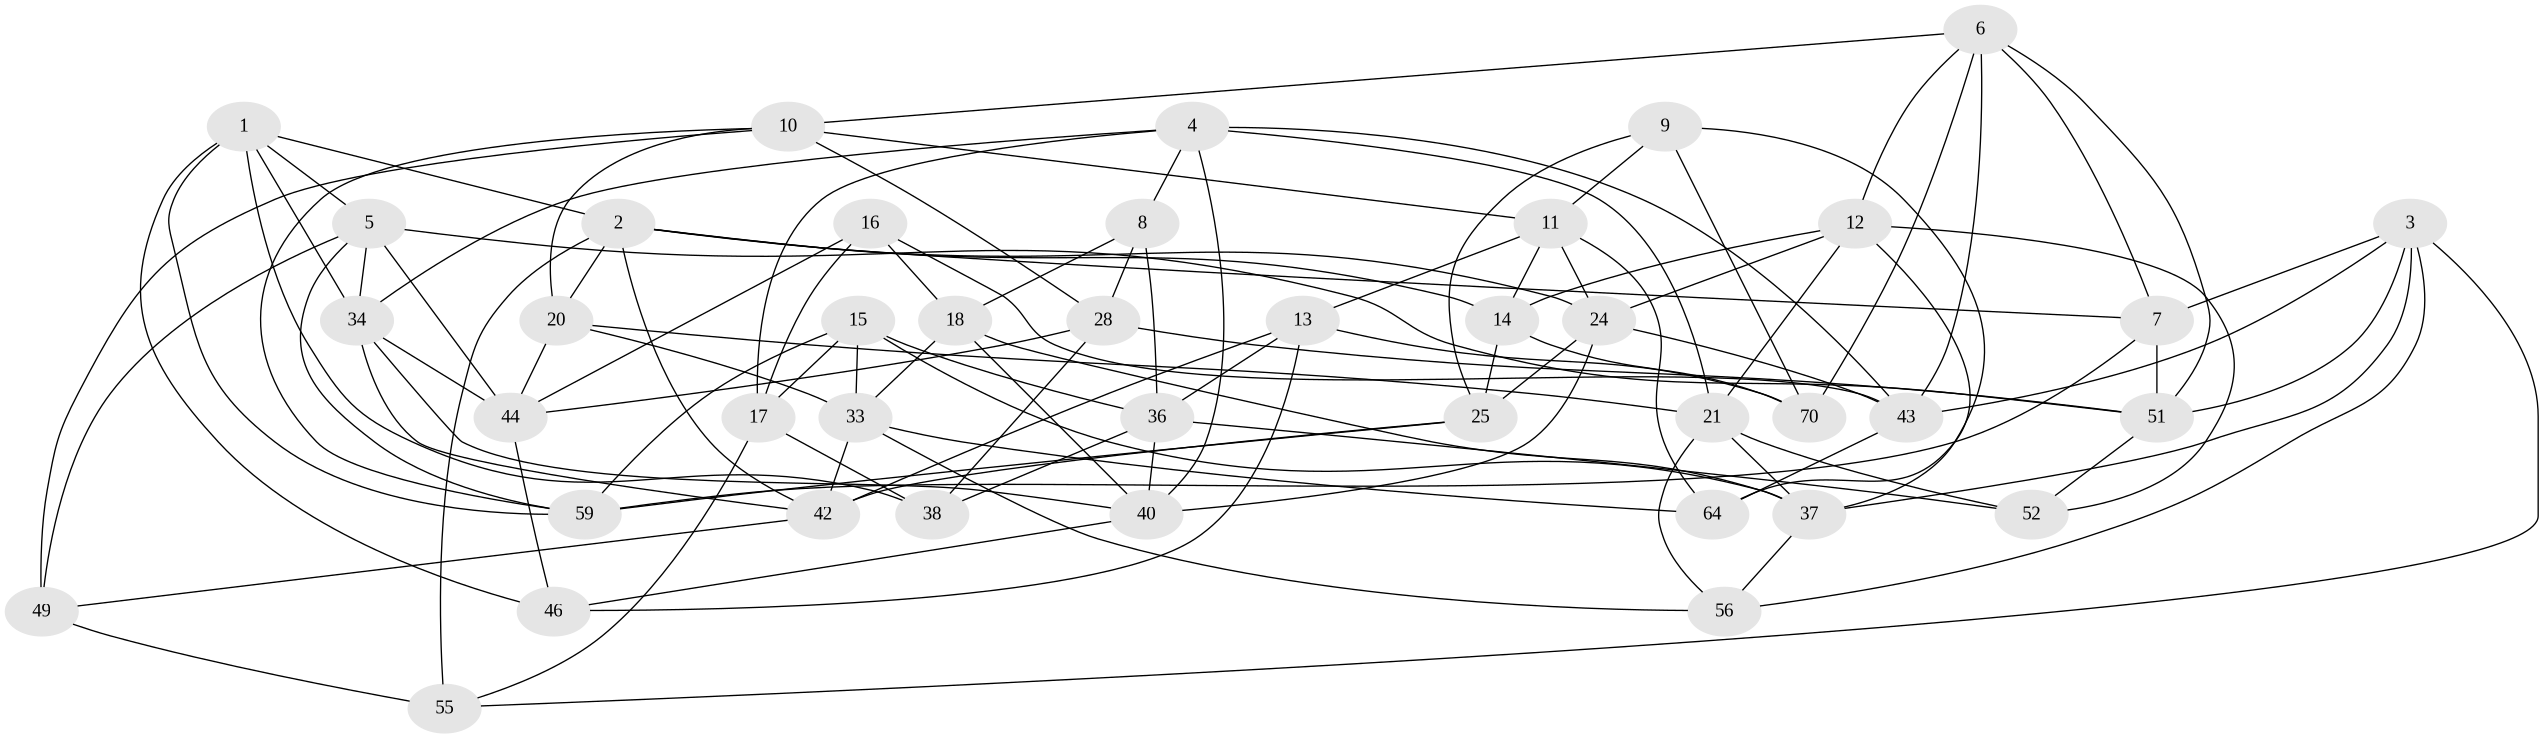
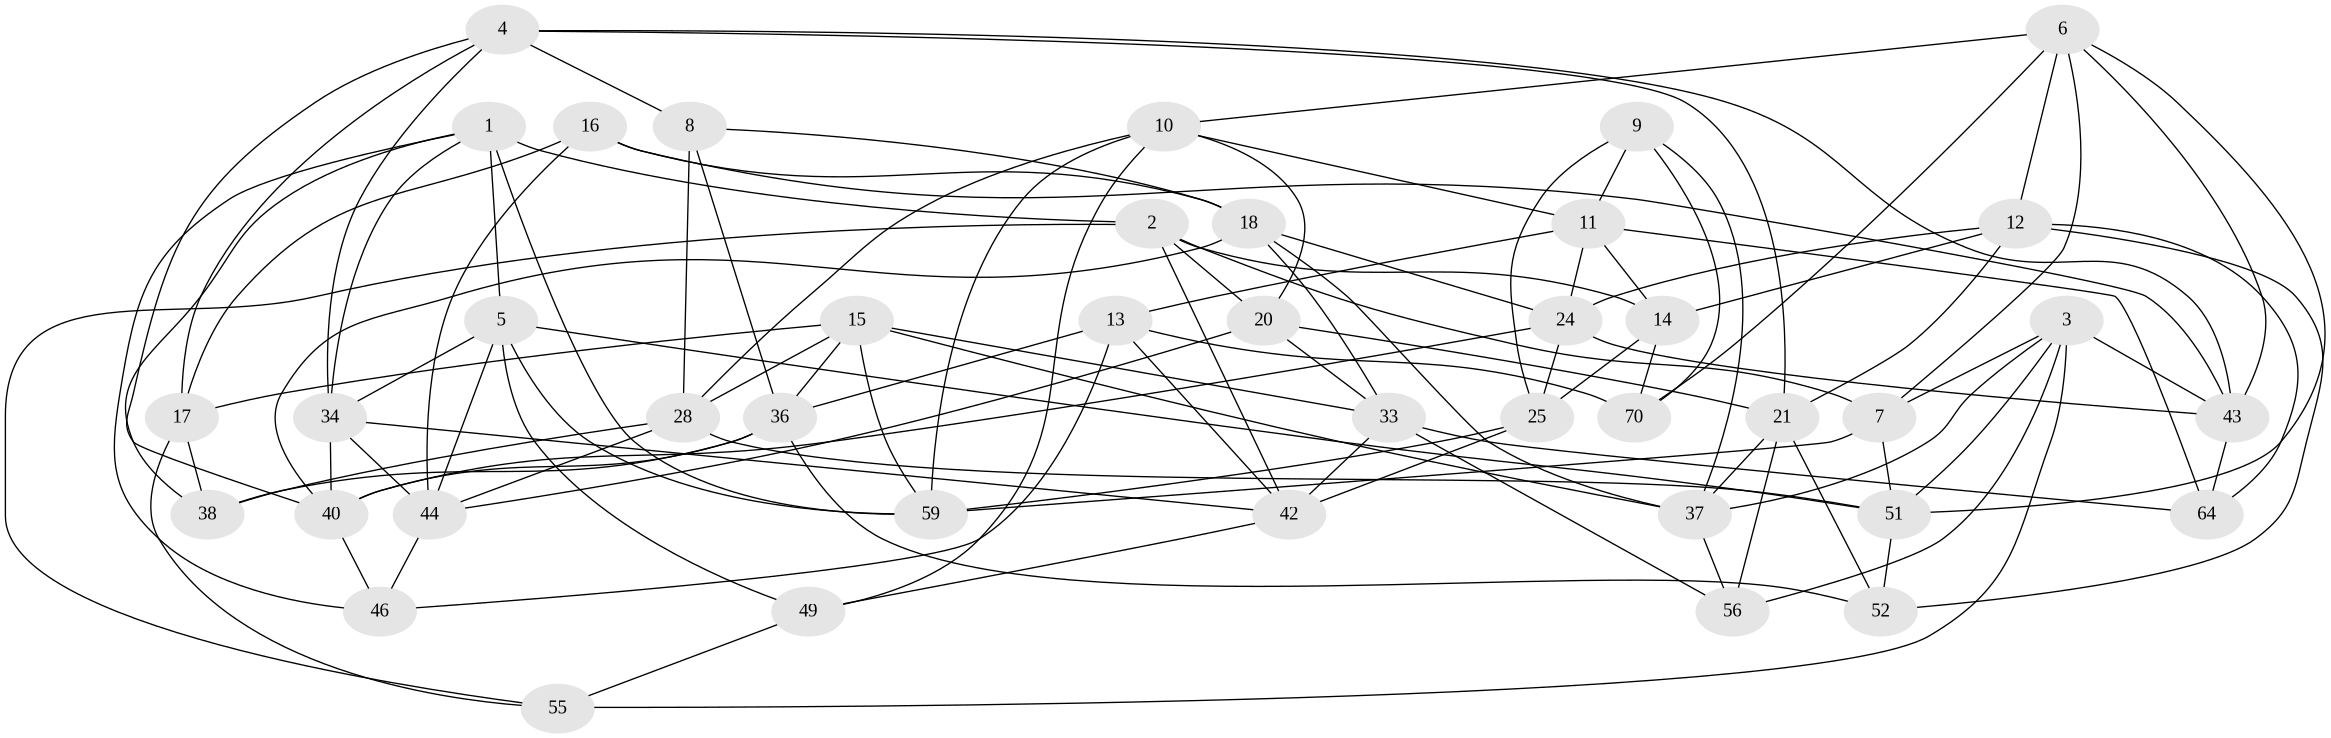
(1231, 253) -> (1439, 282)
none -> (758, 376)
